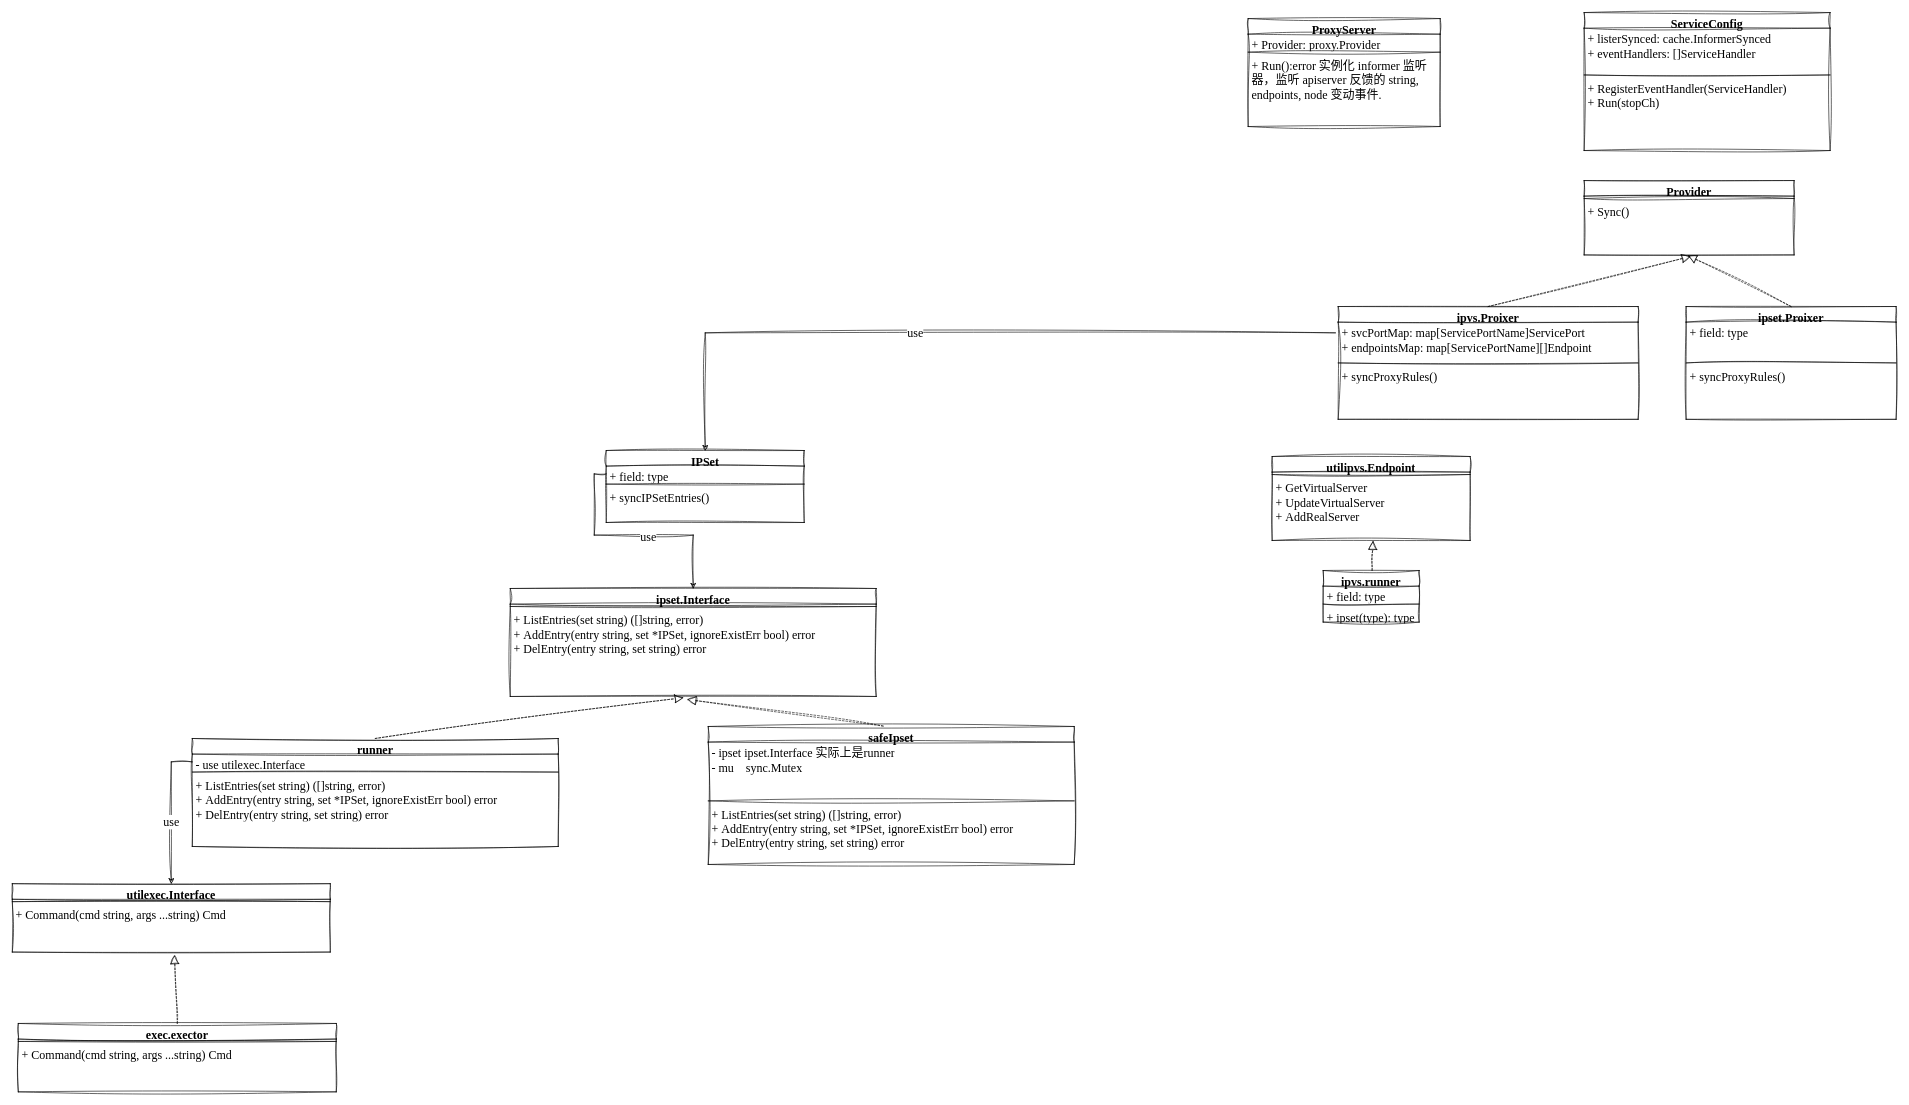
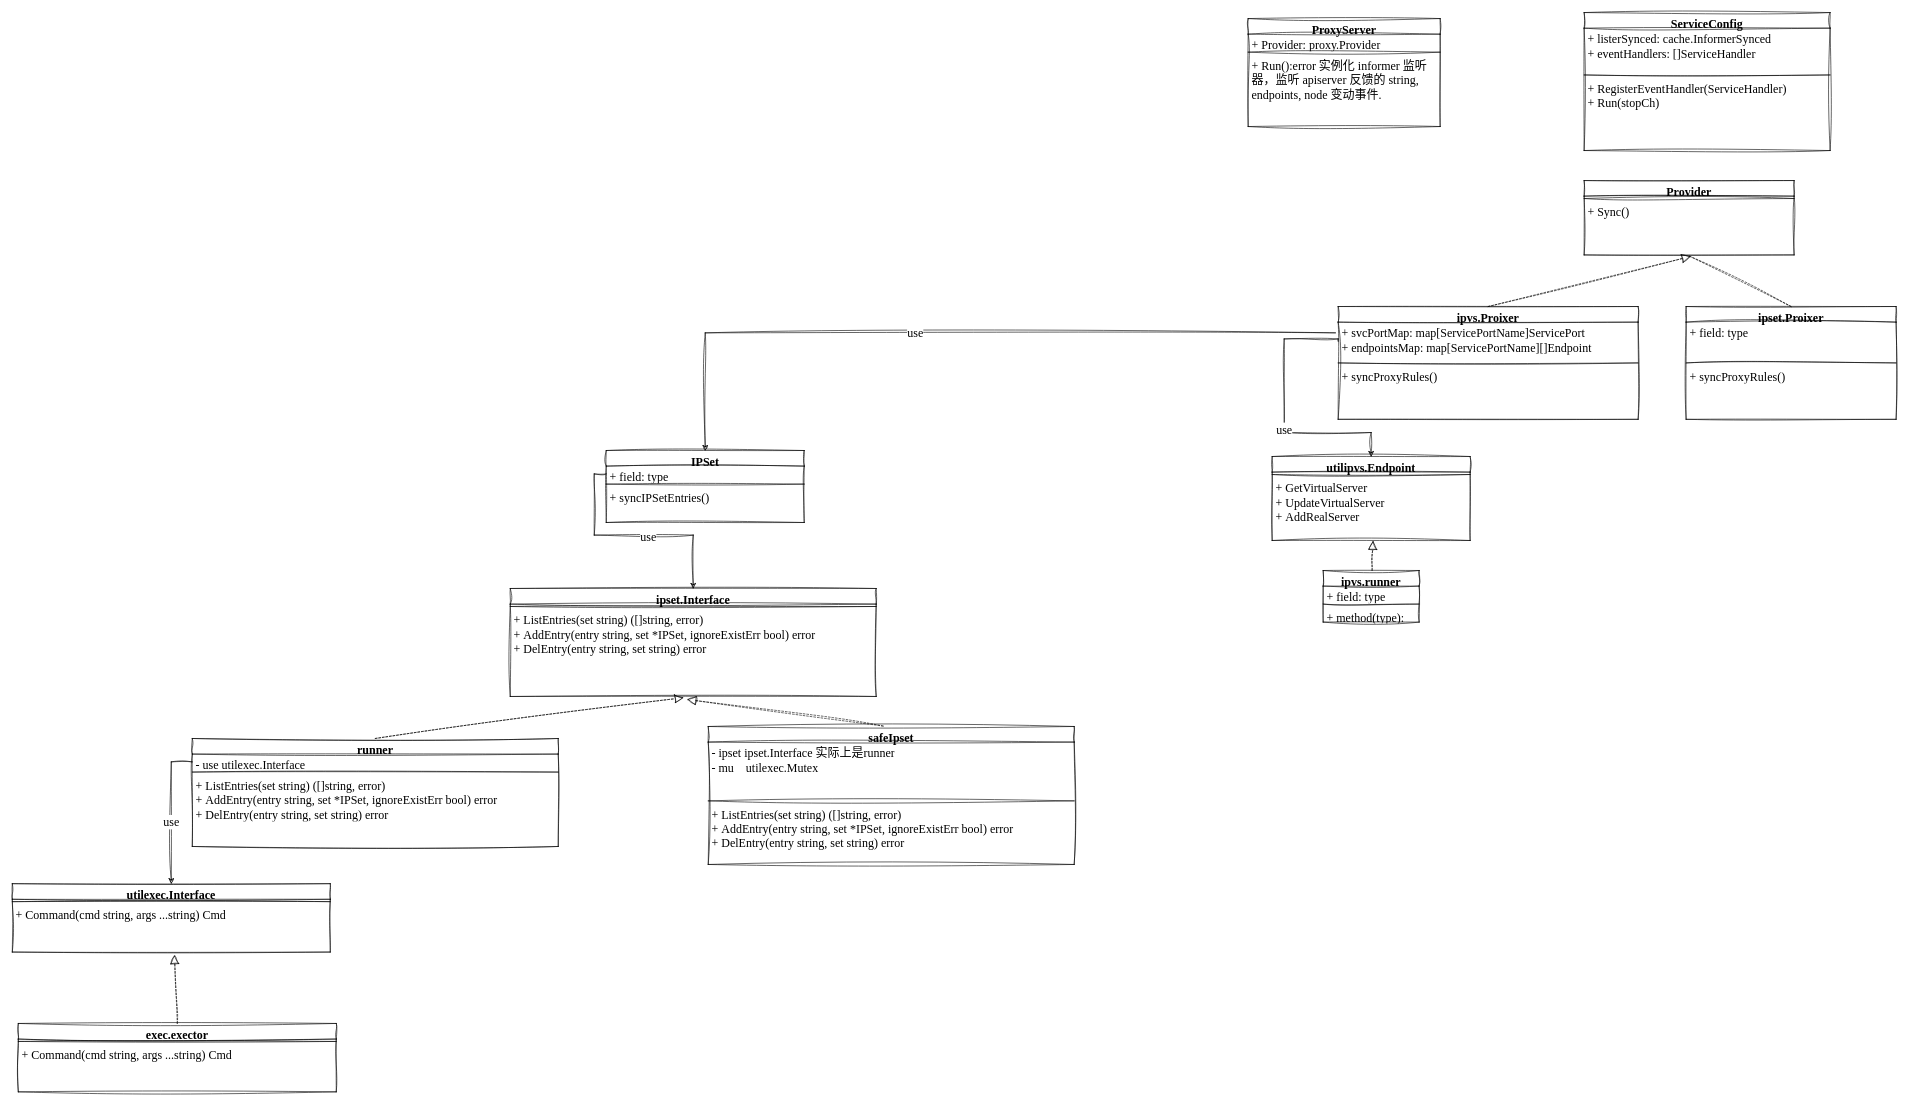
(1697, 259) -> (1694, 258)
none -> (1284, 411)
(1372, 625) -> (1372, 625)
(829, 761) -> (829, 761)
